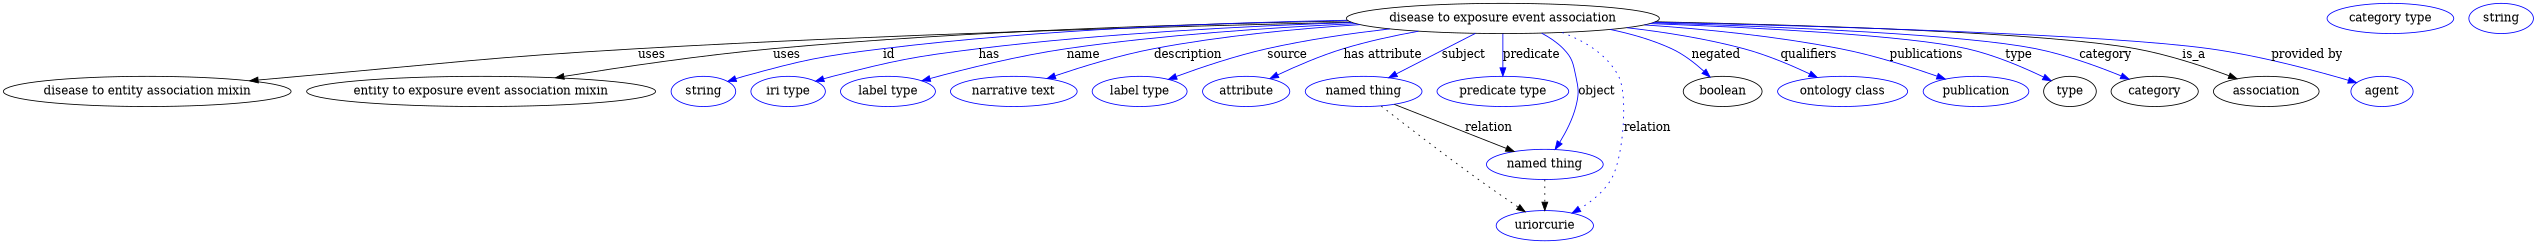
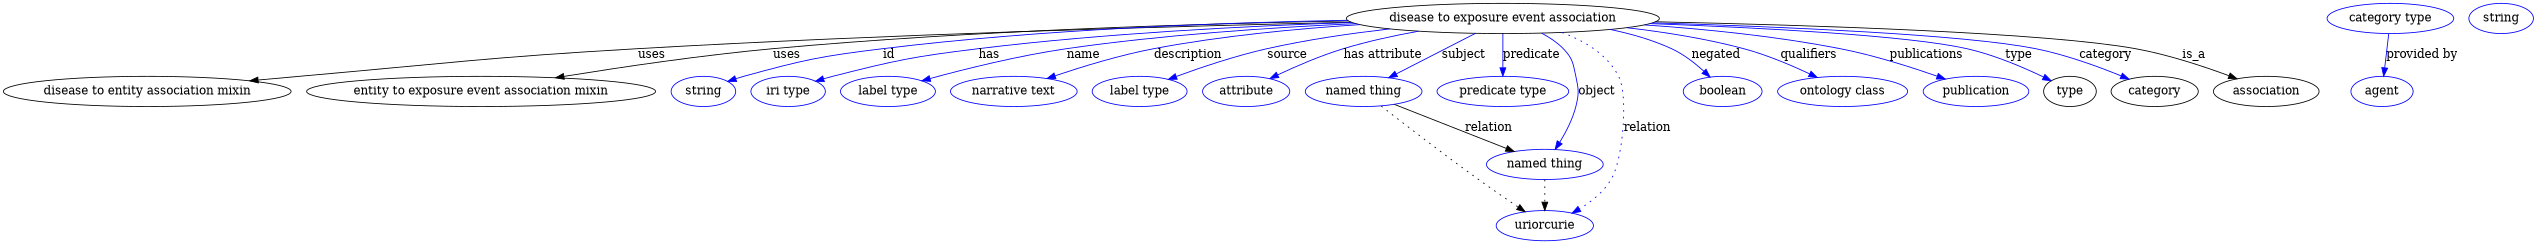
(2108, 39) -> (2387, 51)
(1723, 91) -> (1723, 91)
